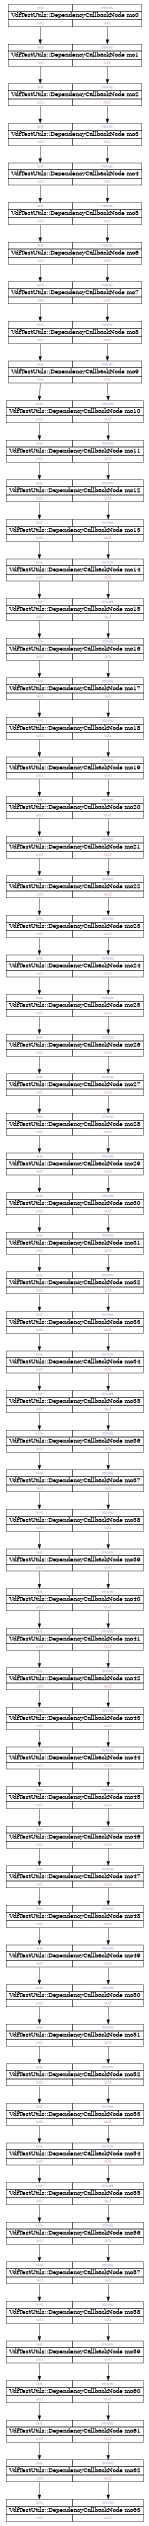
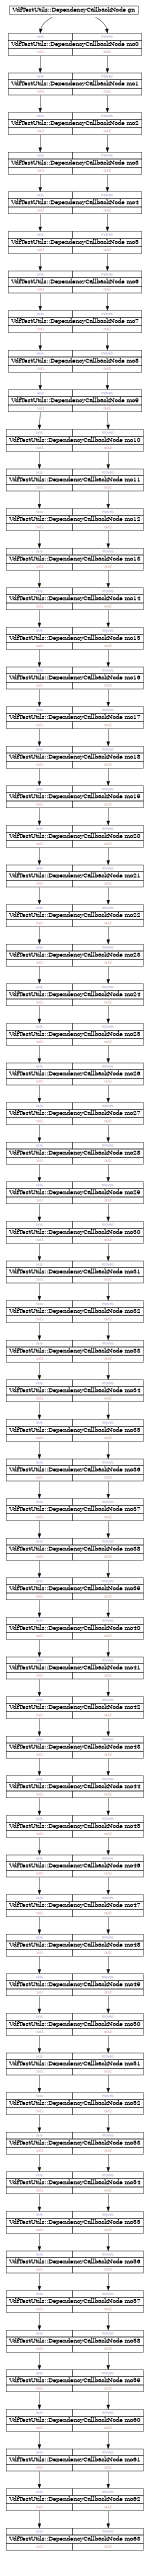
none -> (74, 10)
